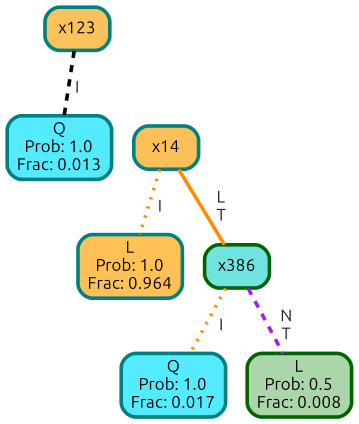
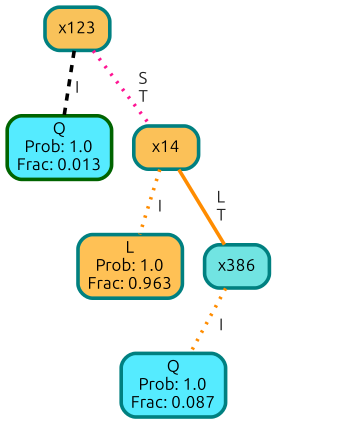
none -> (122, 88)
(59, 148) -> (59, 148)
(130, 266) -> (130, 266)
(237, 266) -> (237, 266)
(173, 385) -> (173, 385)
(299, 385) -> none
